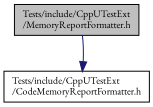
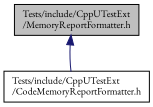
(83, 48) -> (70, 58)
